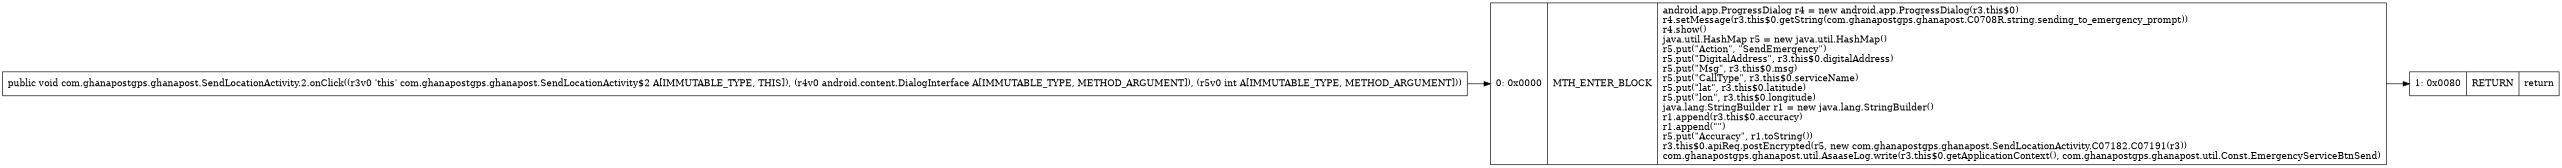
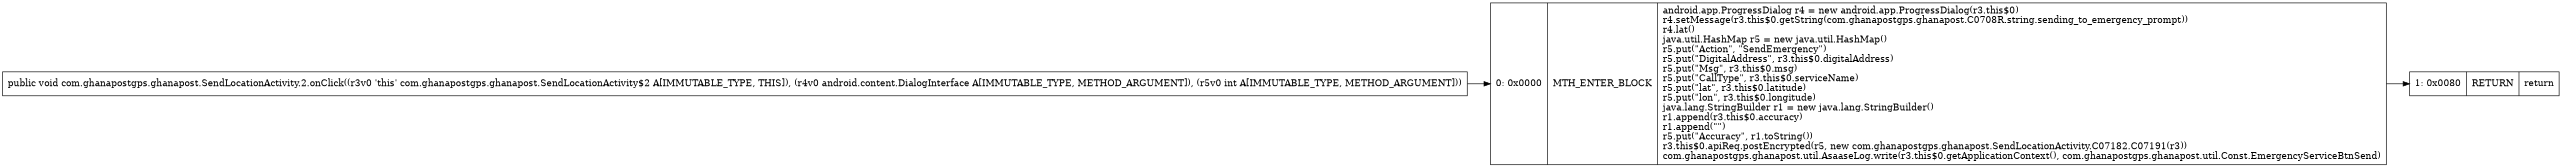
(1685, 30) -> (1679, 30)
